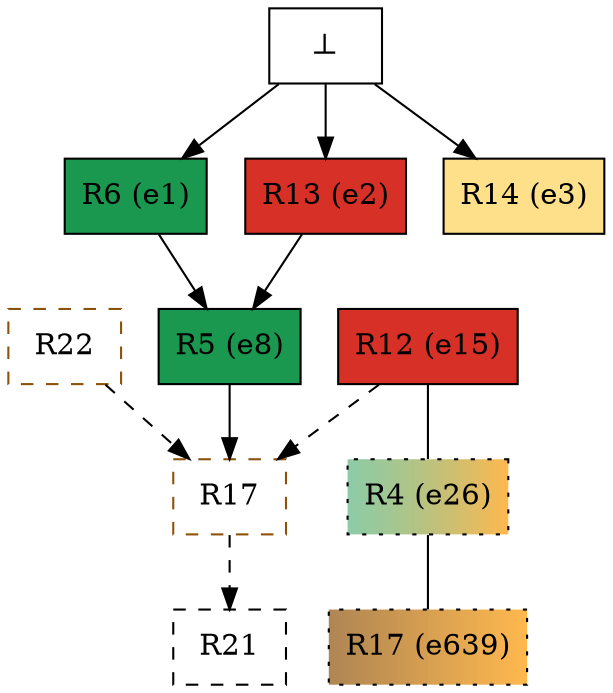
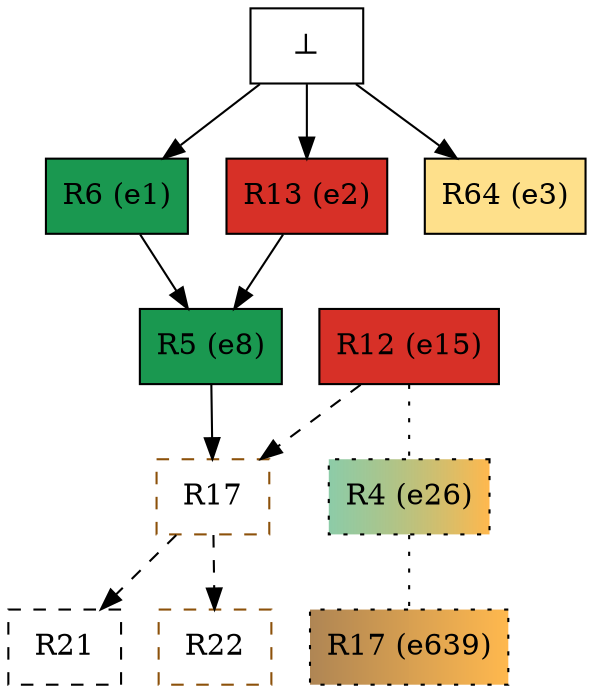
(524, 196) -> (505, 196)
(140, 415) -> (214, 562)
(428, 422) -> (409, 422)
(428, 572) -> (409, 572)
